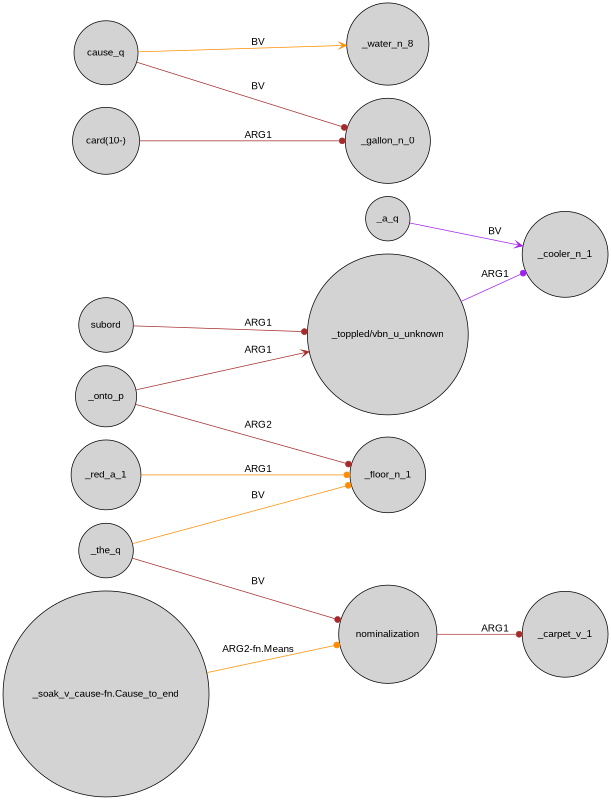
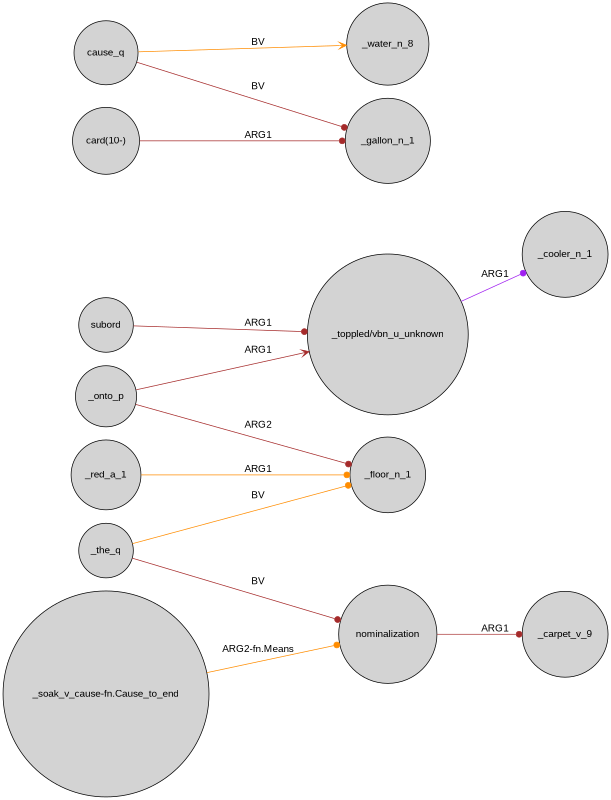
(388, 141) -> (388, 141)
(388, 219) -> none
(565, 634) -> (565, 634)
